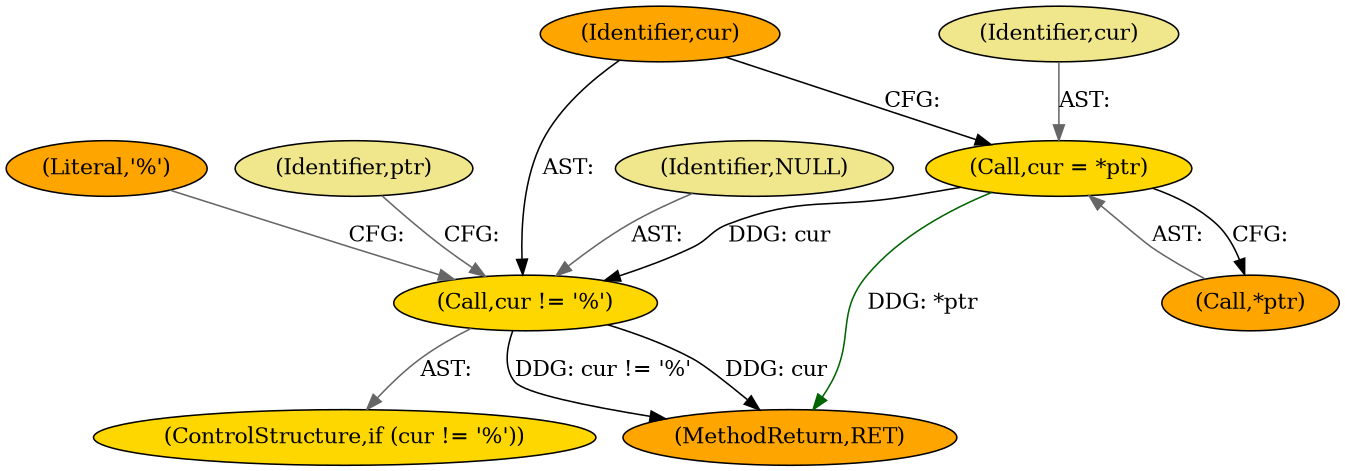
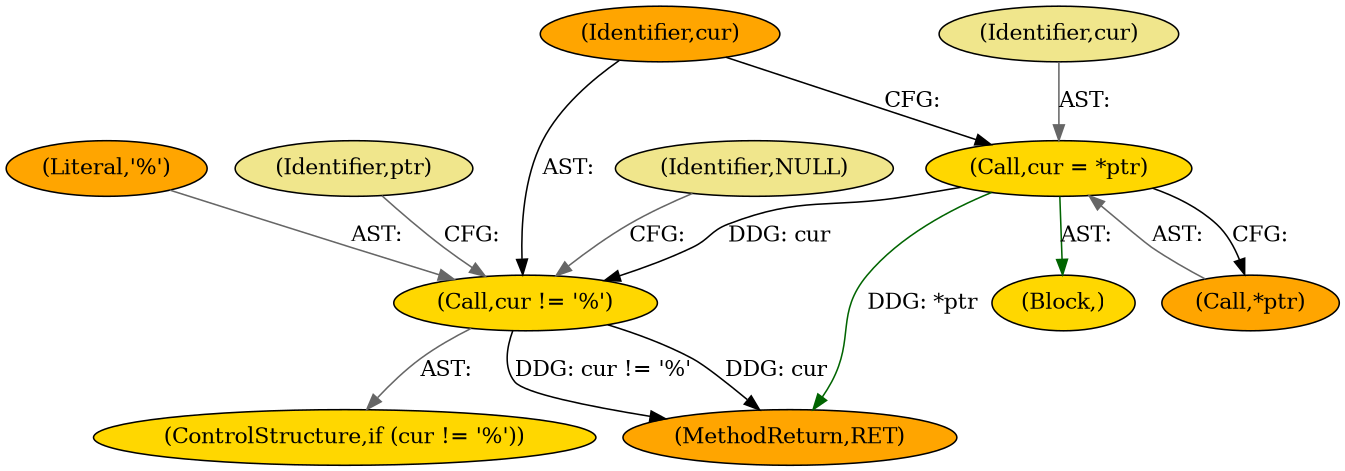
(380, 236) -> (380, 236)
(661, 236) -> (661, 236)
none -> (1064, 303)
